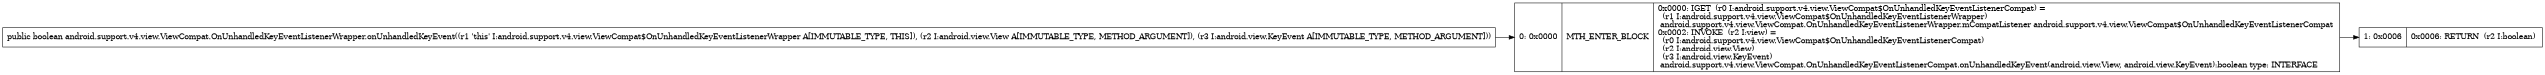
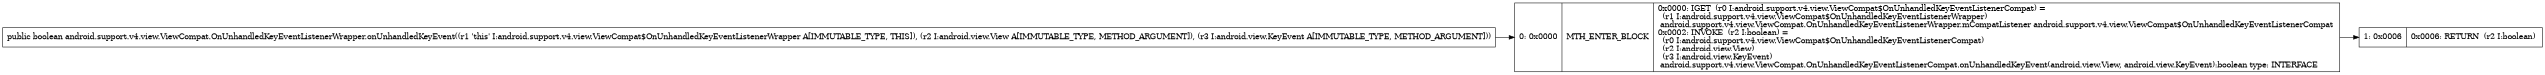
(1718, 33) -> (1724, 33)
